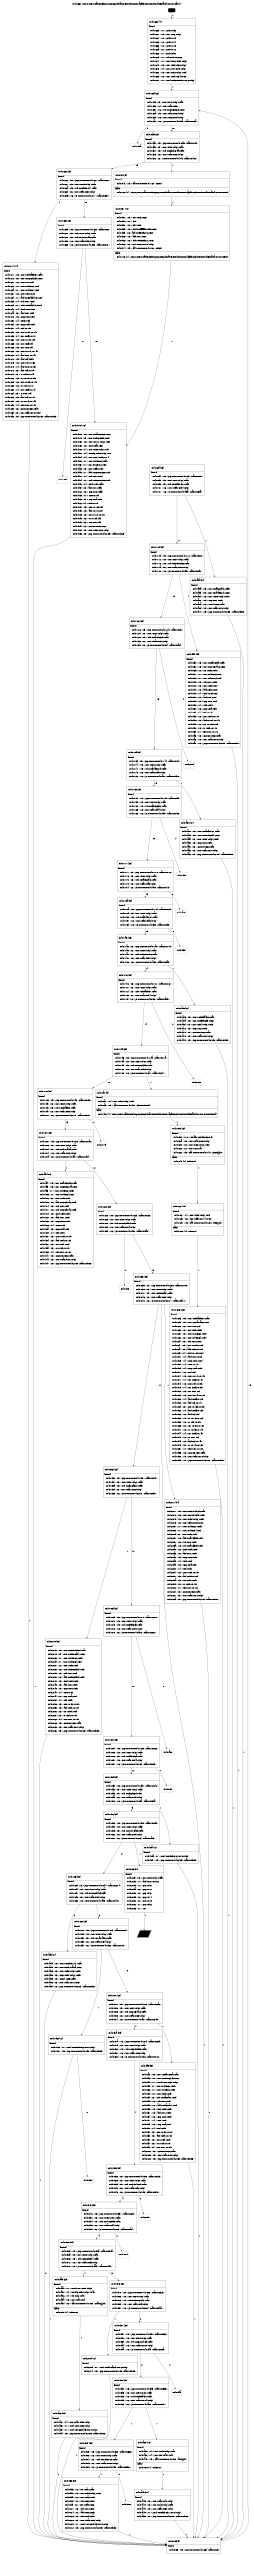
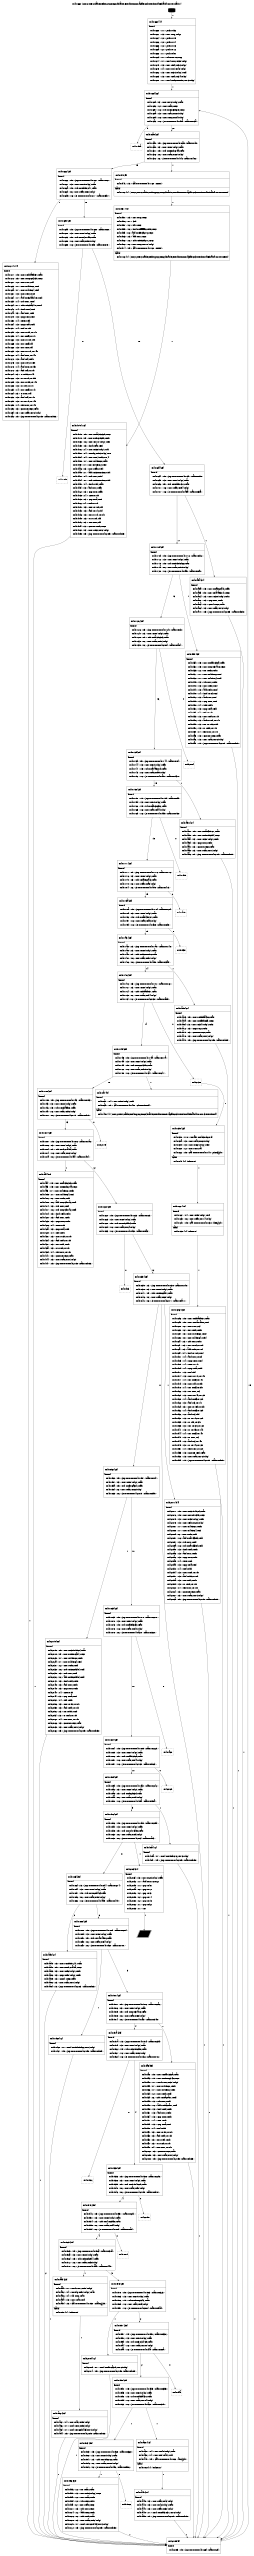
(90, 335) -> (119, 360)
(174, 1121) -> (224, 1097)
(82, 2115) -> (109, 2118)
